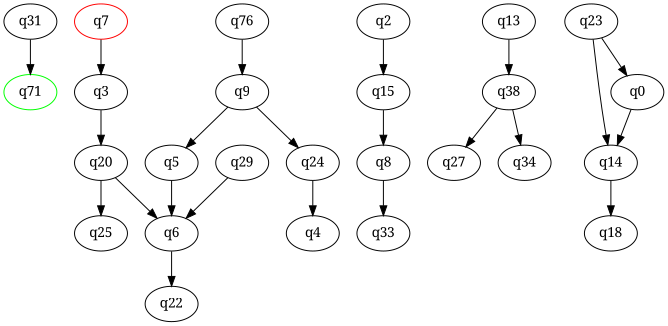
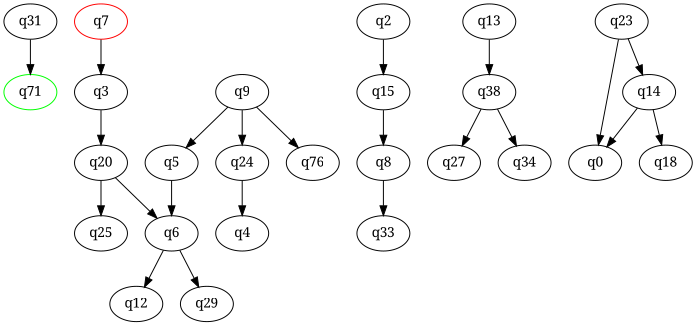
(242, 52) -> (274, 124)
(626, 123) -> (625, 124)
(211, 195) -> (187, 264)
(172, 304) -> (136, 304)
